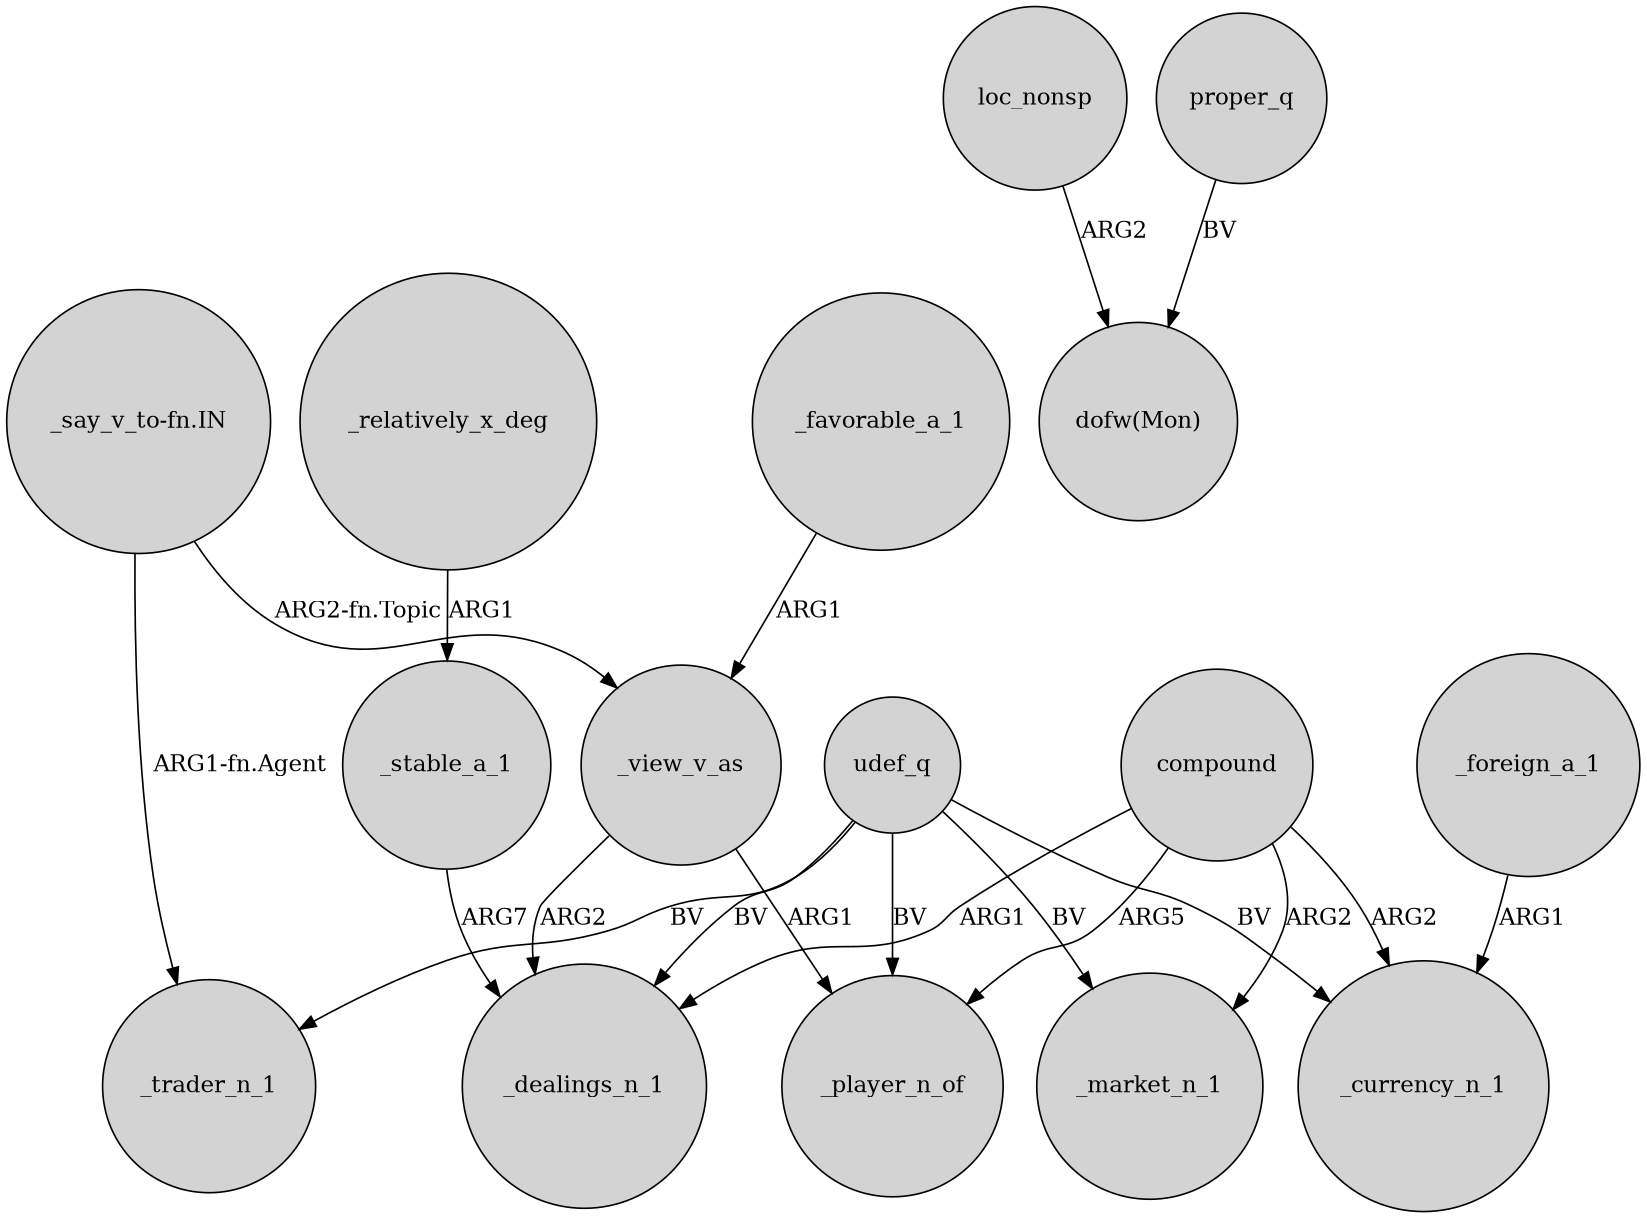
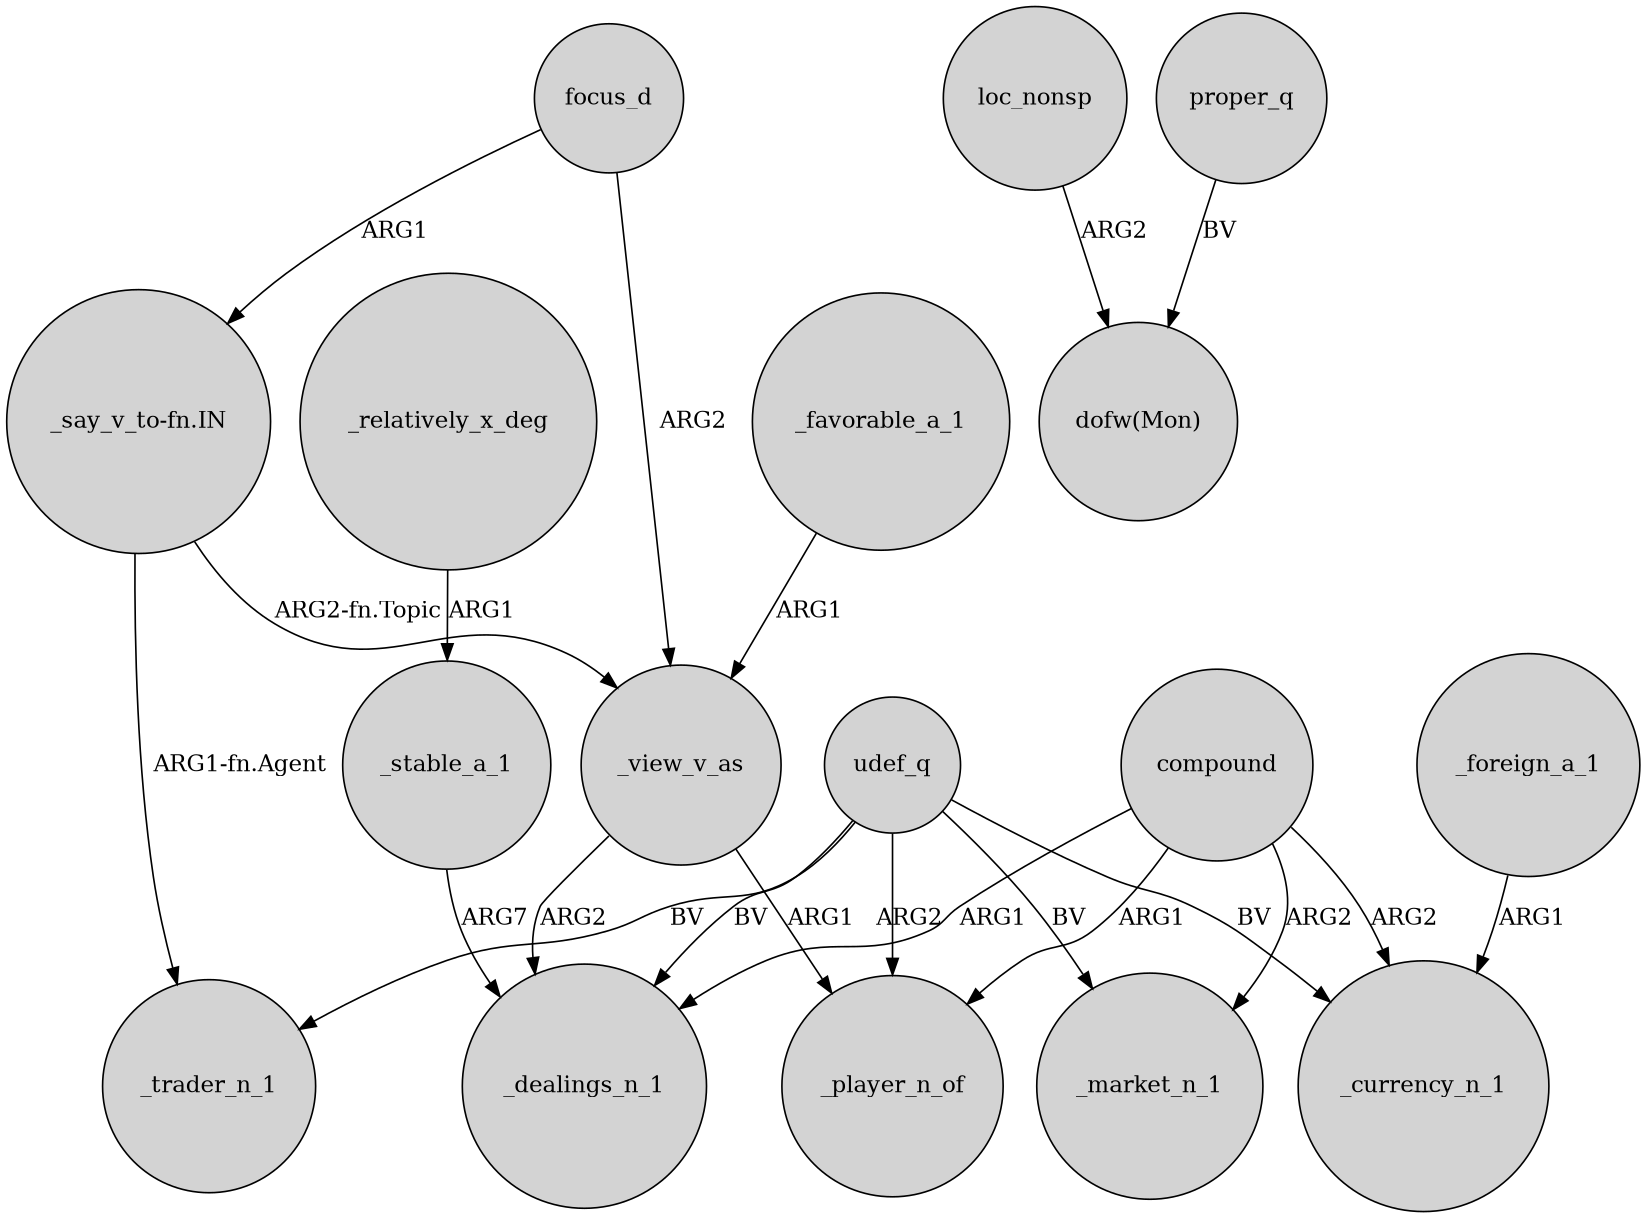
none -> (609, 98)
(910, 919) -> (910, 919)
(1152, 919) -> (1152, 919)
